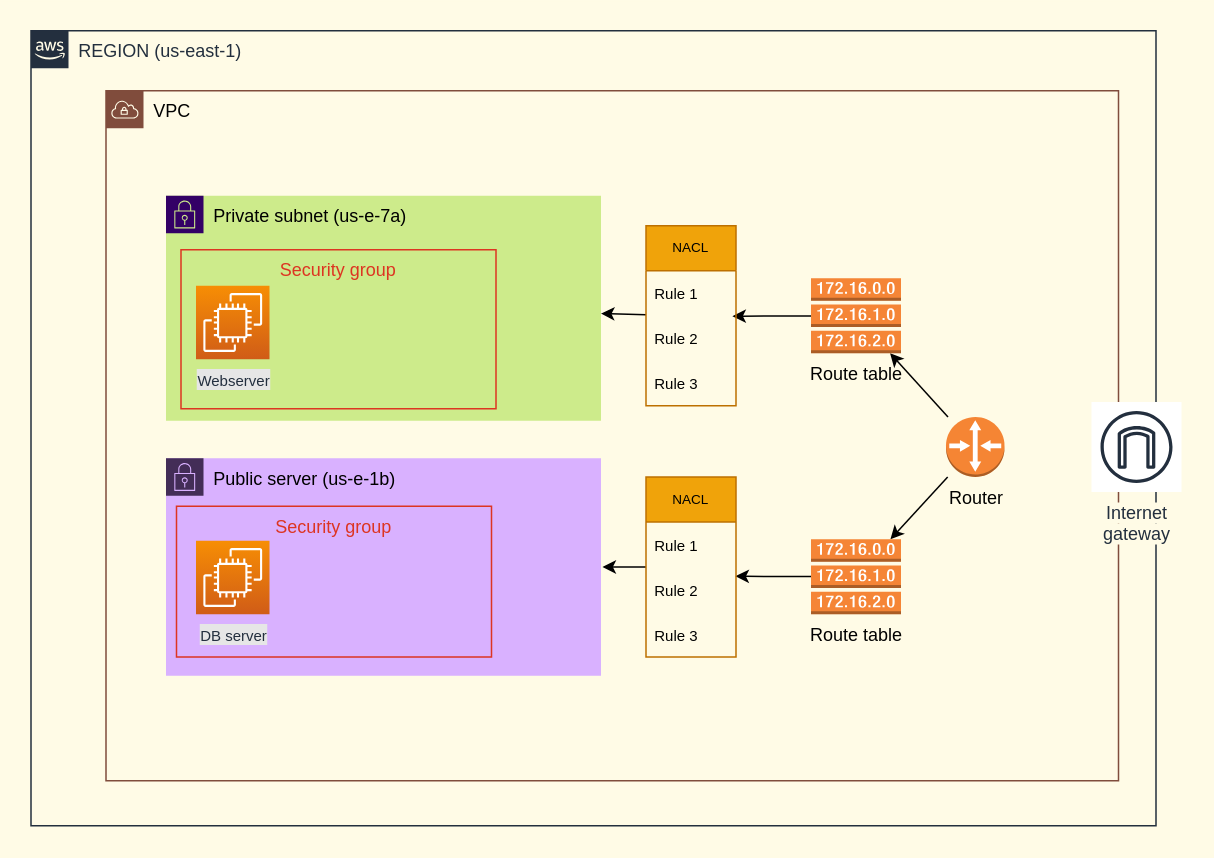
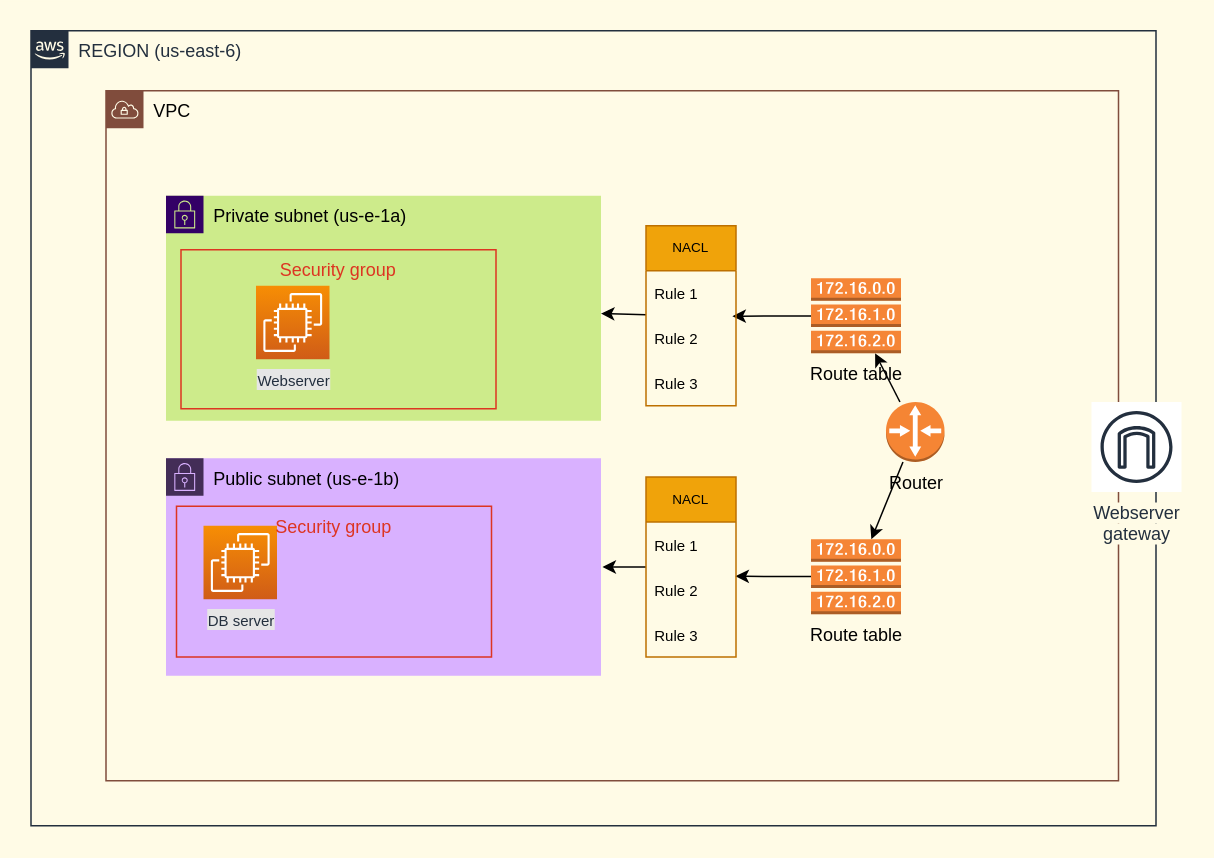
(167, 52) -> (167, 52)
(328, 217) -> (328, 217)
(233, 323) -> (293, 323)
(975, 447) -> (915, 432)
(320, 480) -> (320, 480)
(1137, 525) -> (1137, 525)
(233, 578) -> (240, 563)
